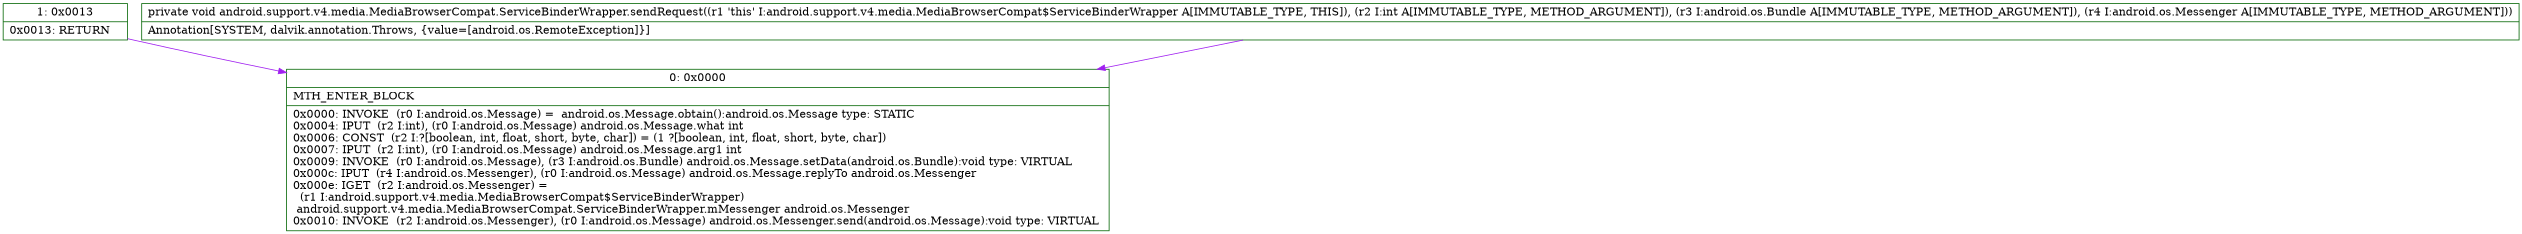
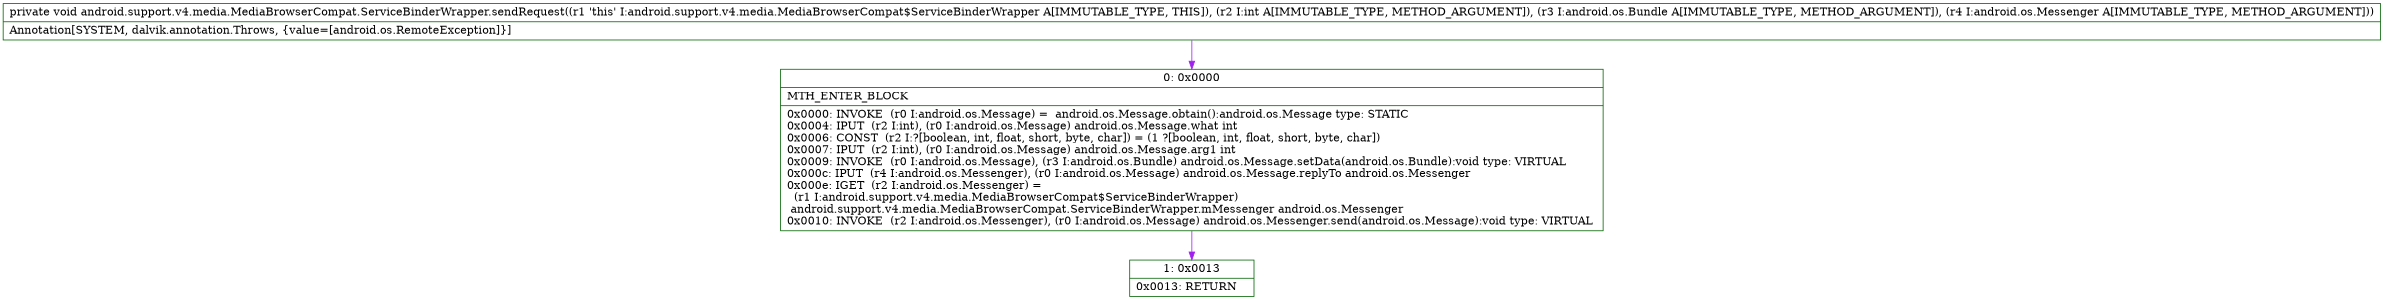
(203, 55) -> (1192, 241)
